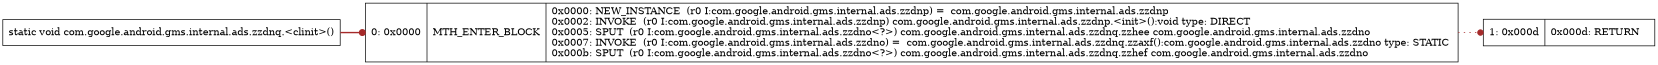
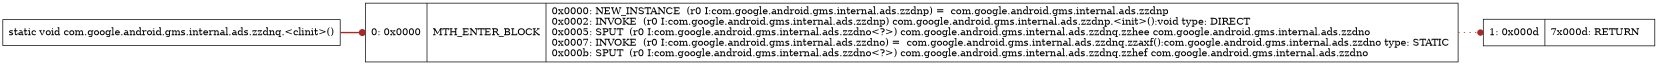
(1600, 32) -> (1600, 32)
